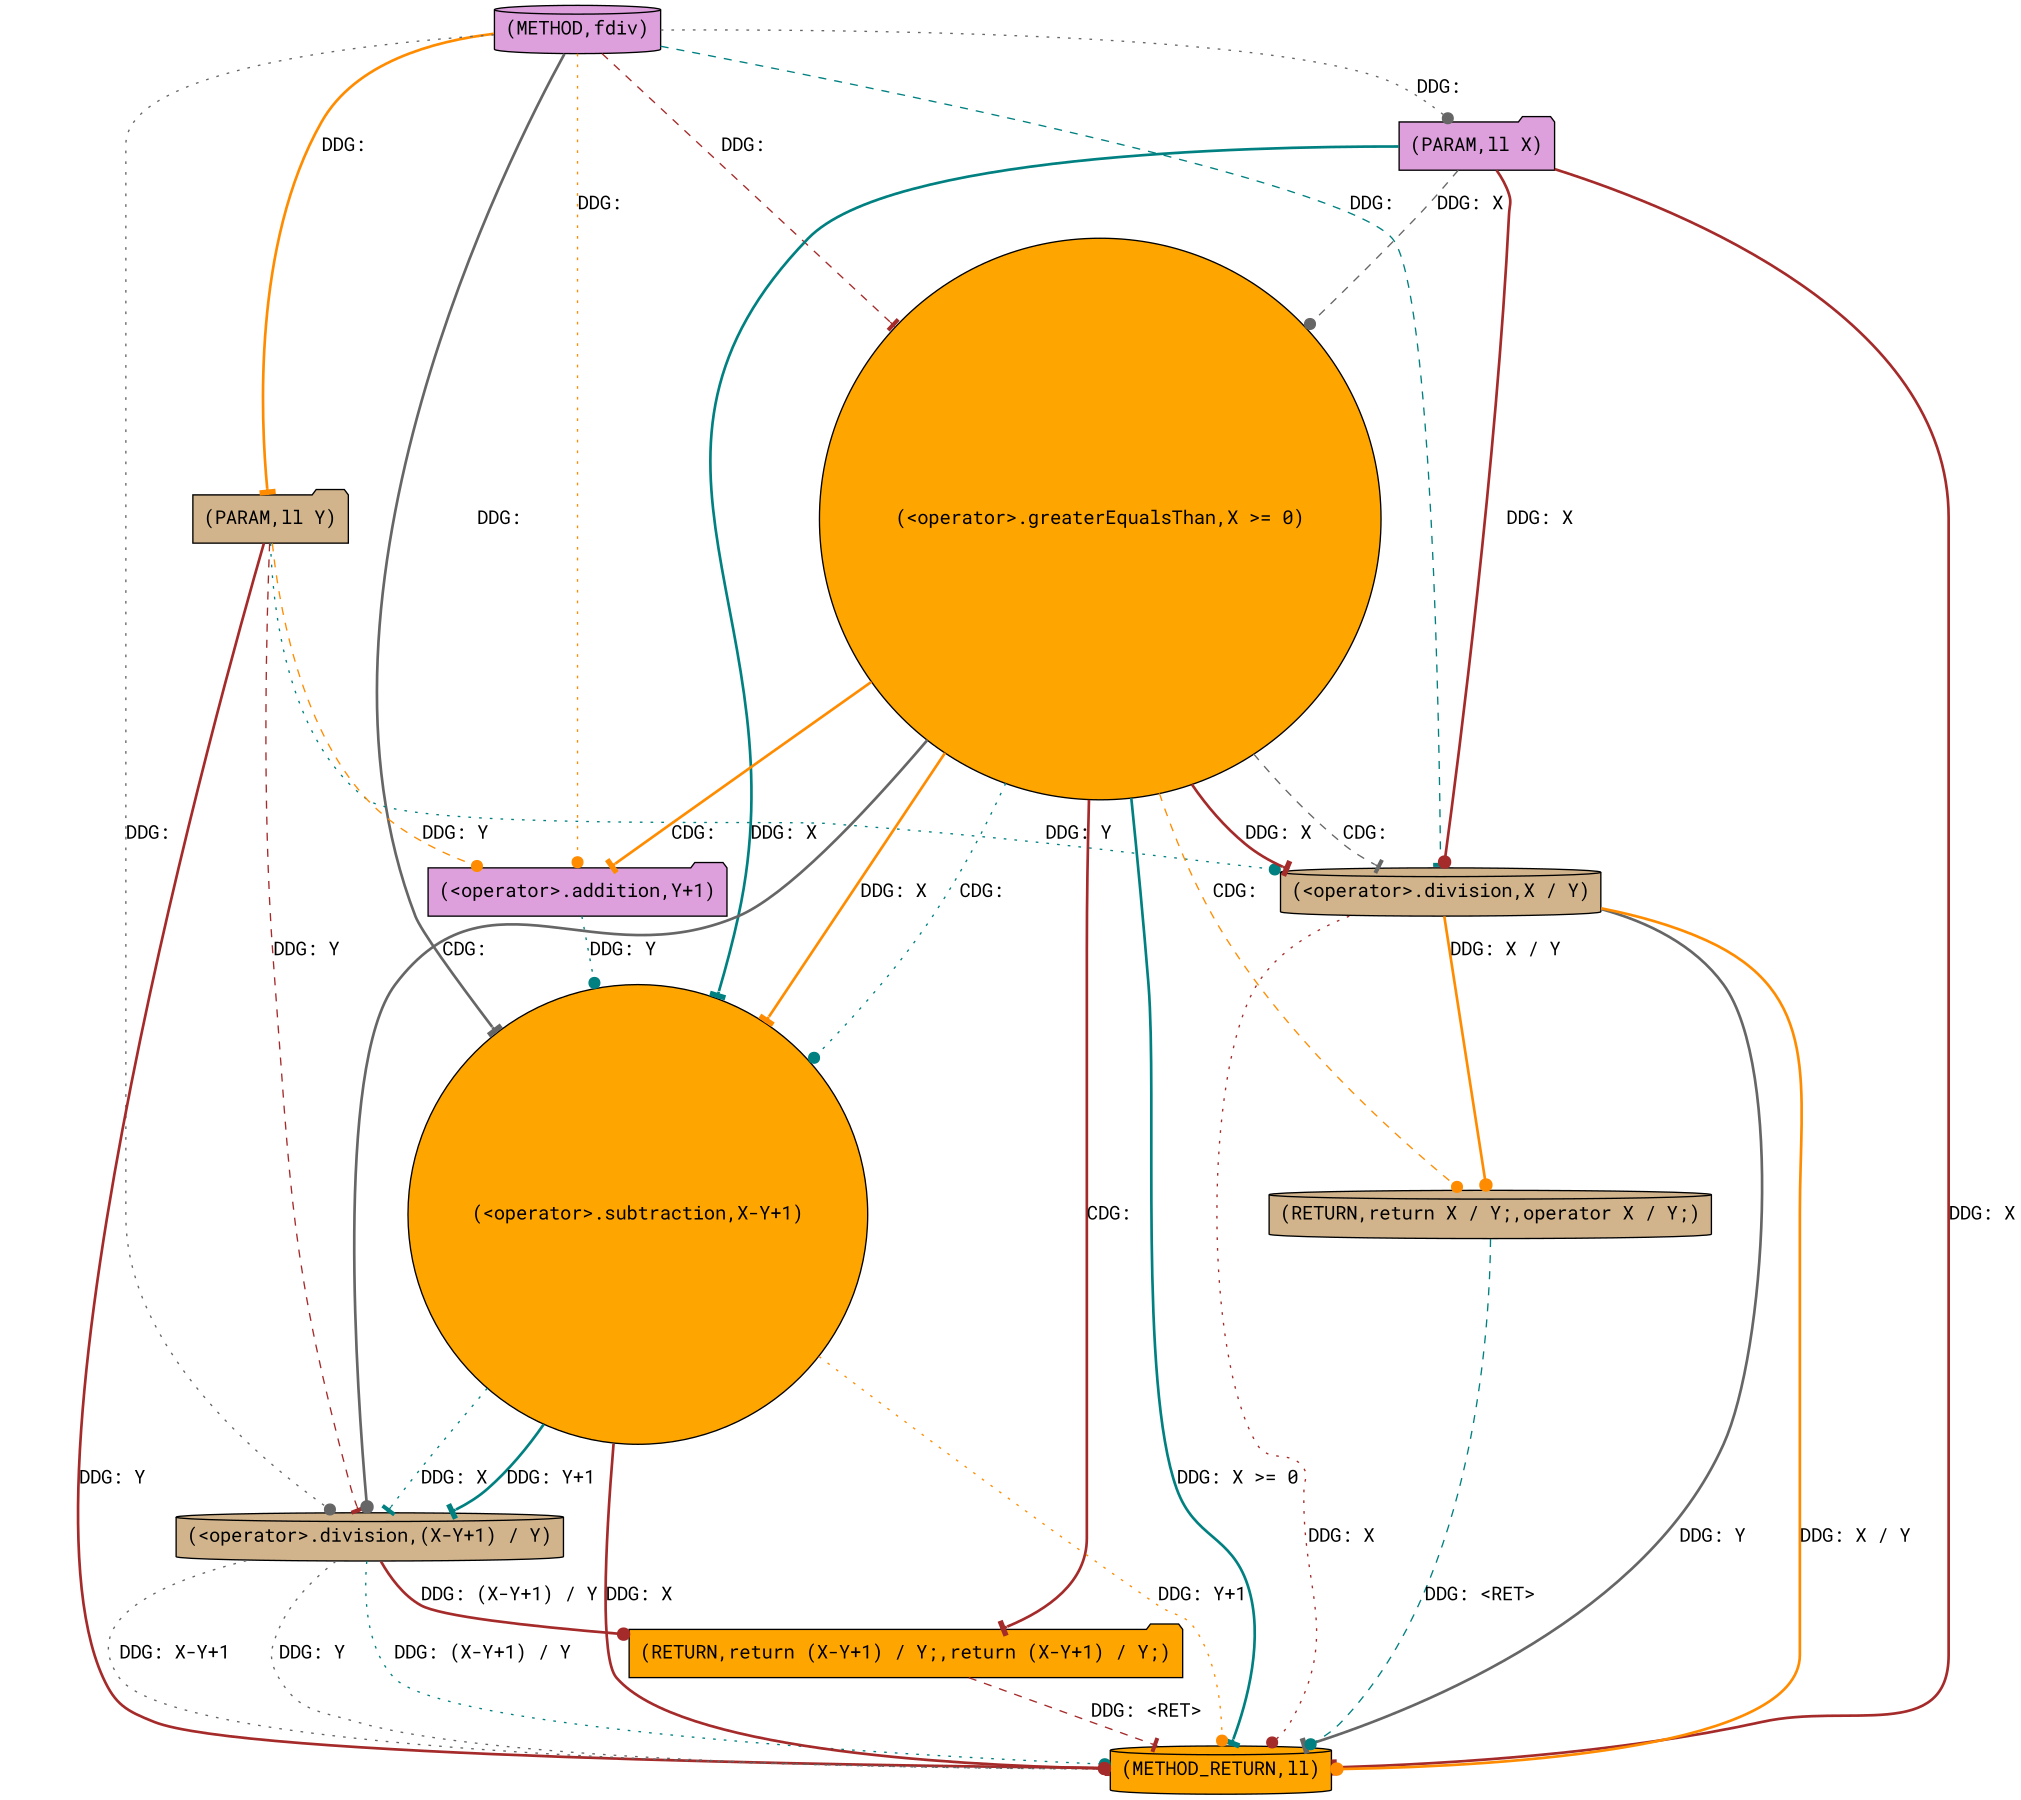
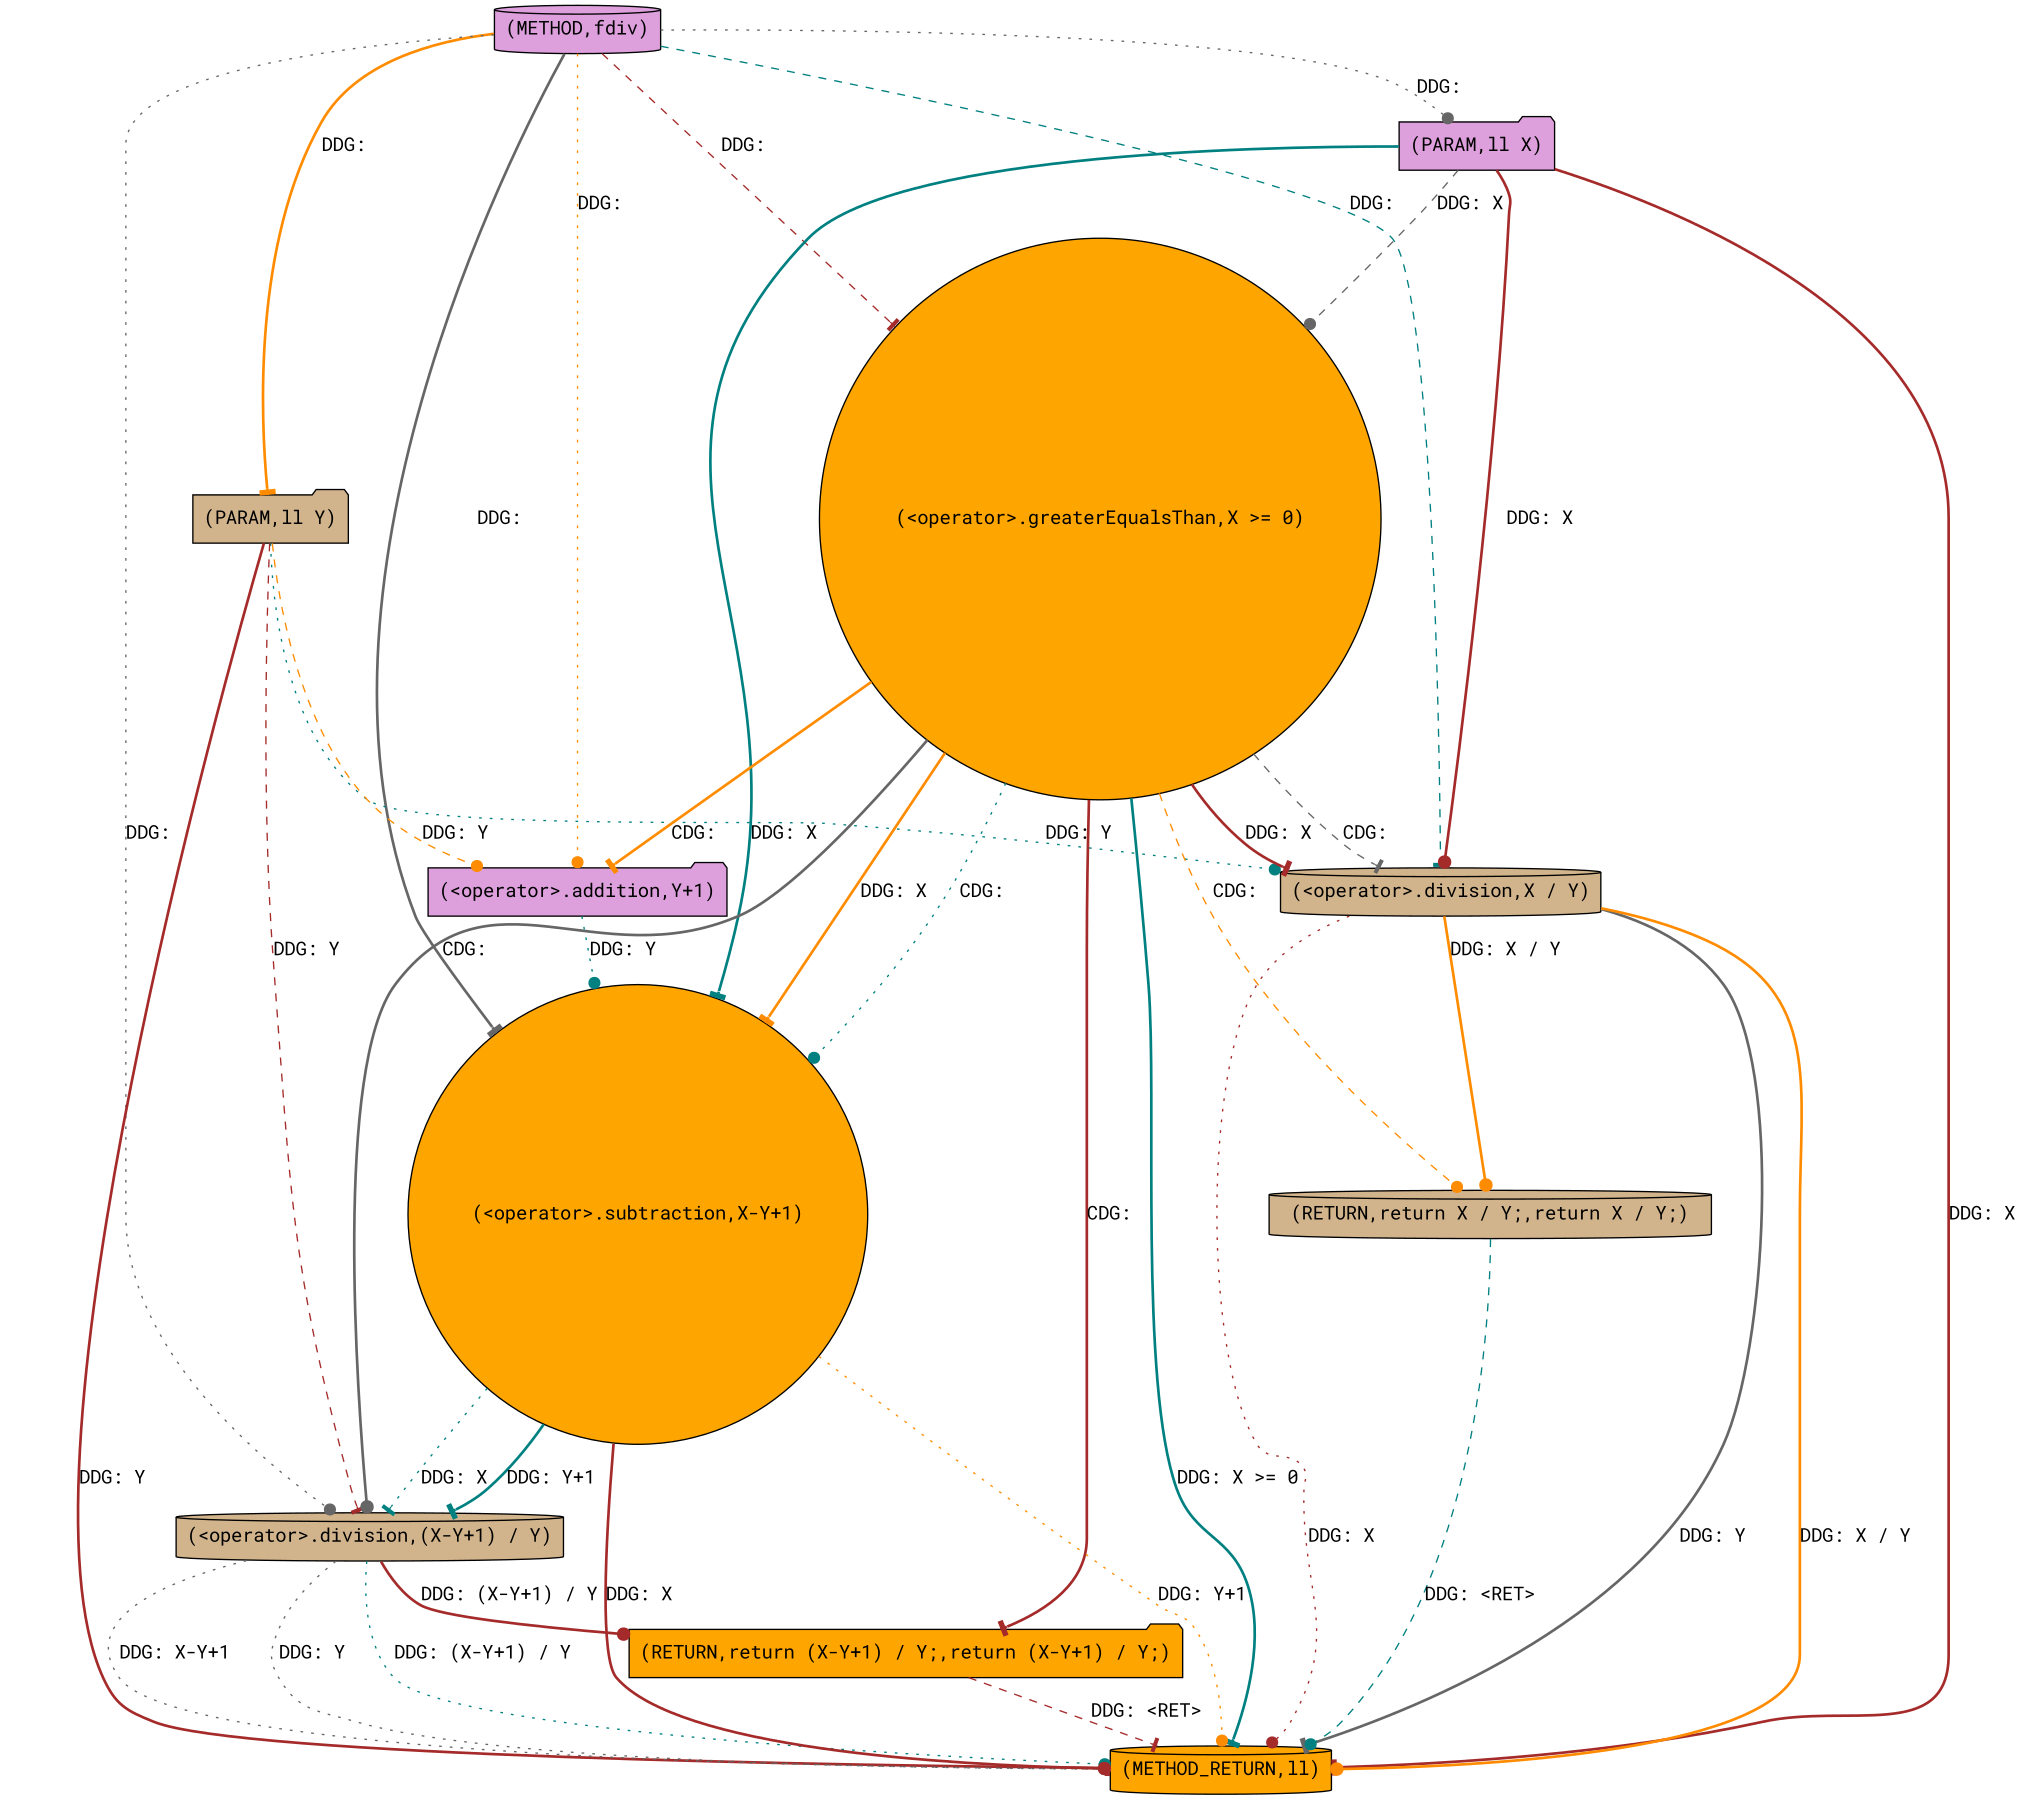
(1490, 1214) -> (1490, 1214)
